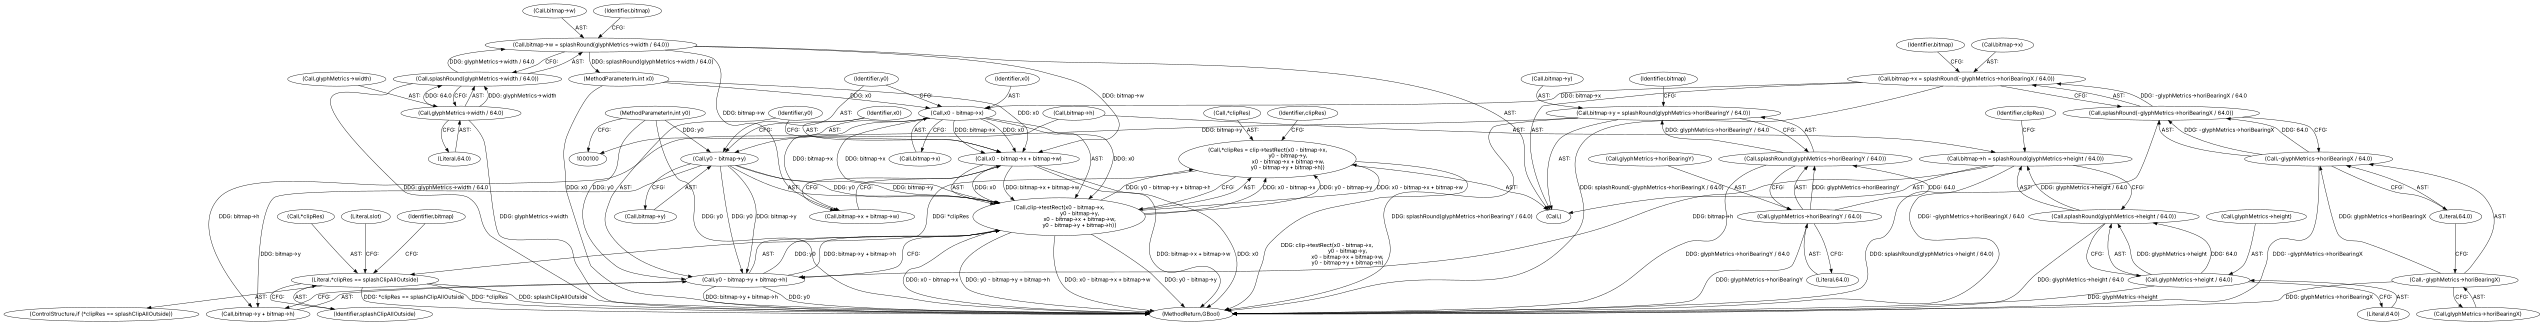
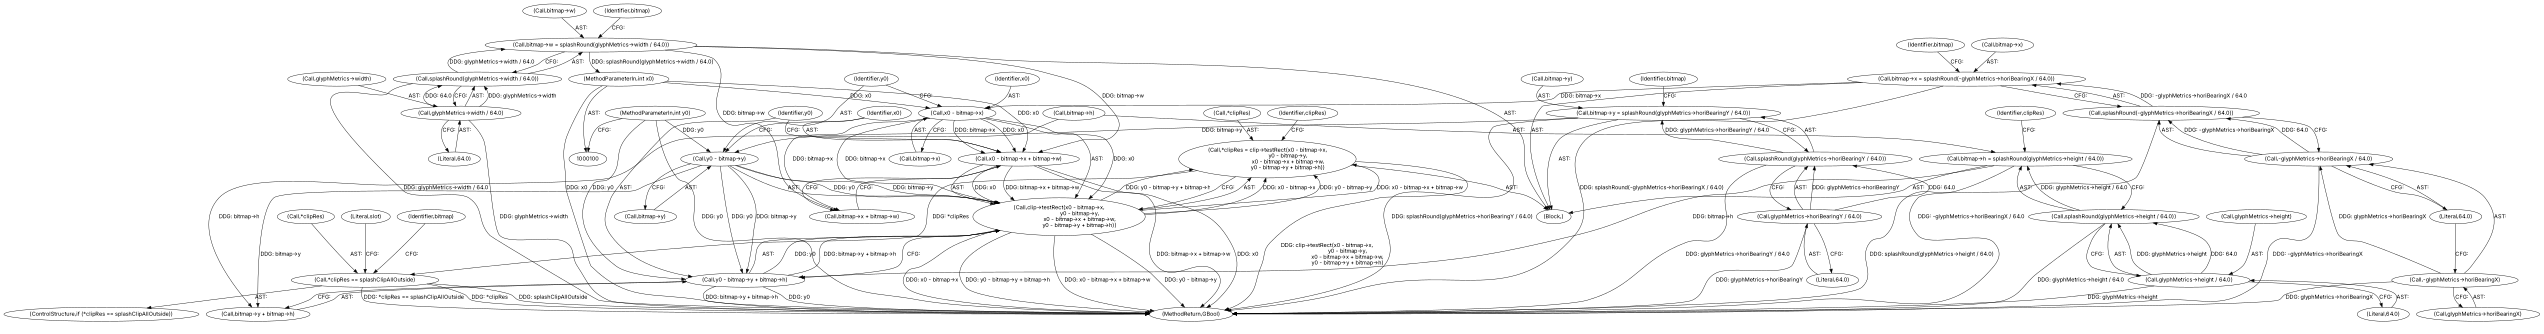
(768, 139) -> (586, 113)
(1650, 159) -> none
(1554, 217) -> (1554, 217)
(365, 280) -> (365, 280)
(375, 314) -> none
